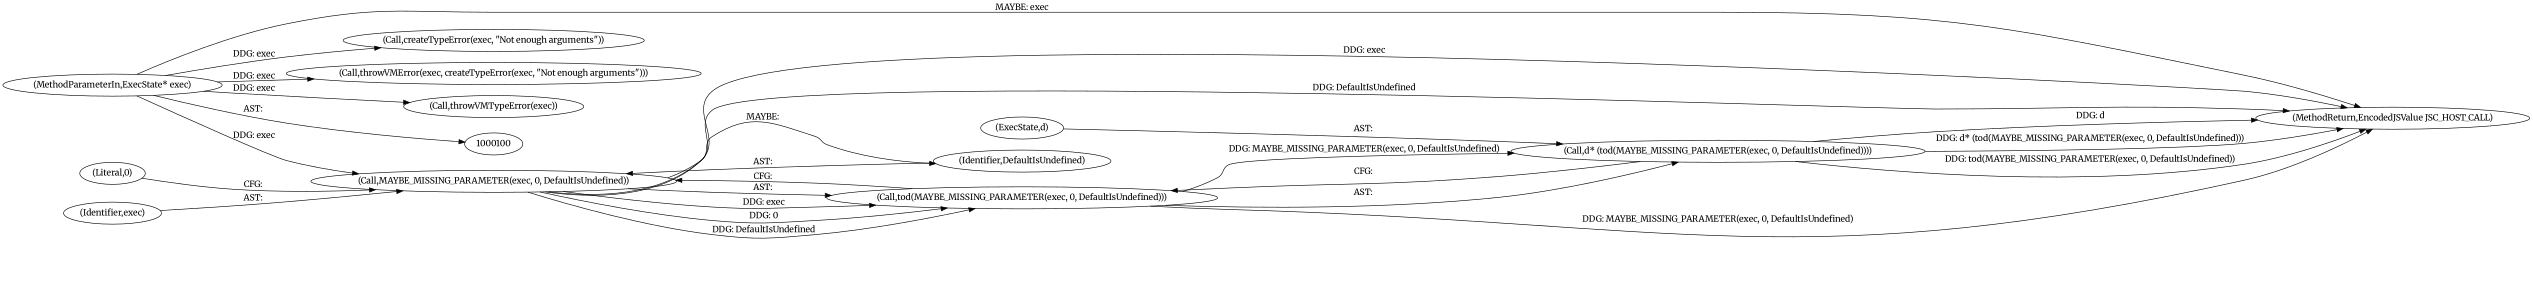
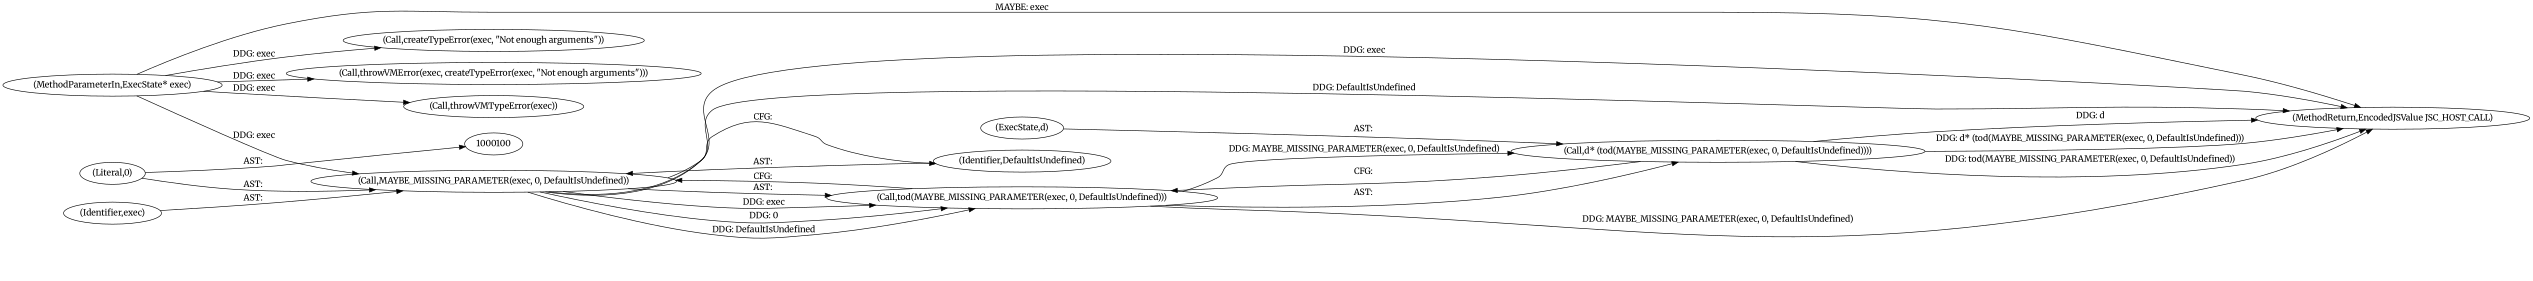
(764, 117) -> (764, 117)
(305, 126) -> (310, 162)
(254, 185) -> (254, 185)
